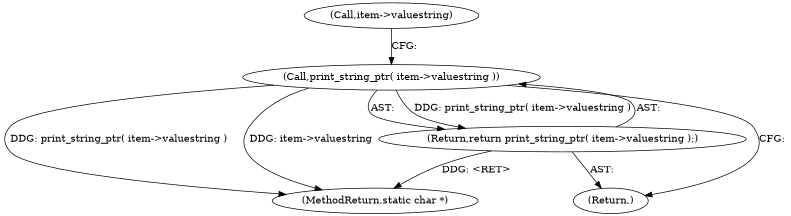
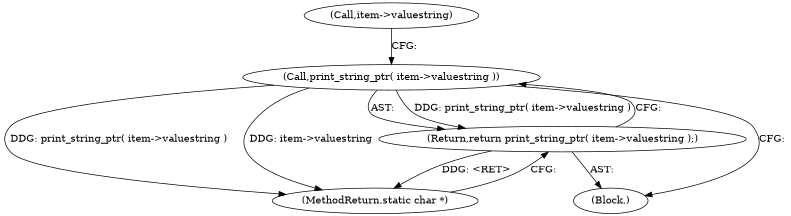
(650, 108) -> (650, 108)
none -> (499, 180)
(611, 201) -> (611, 201)
